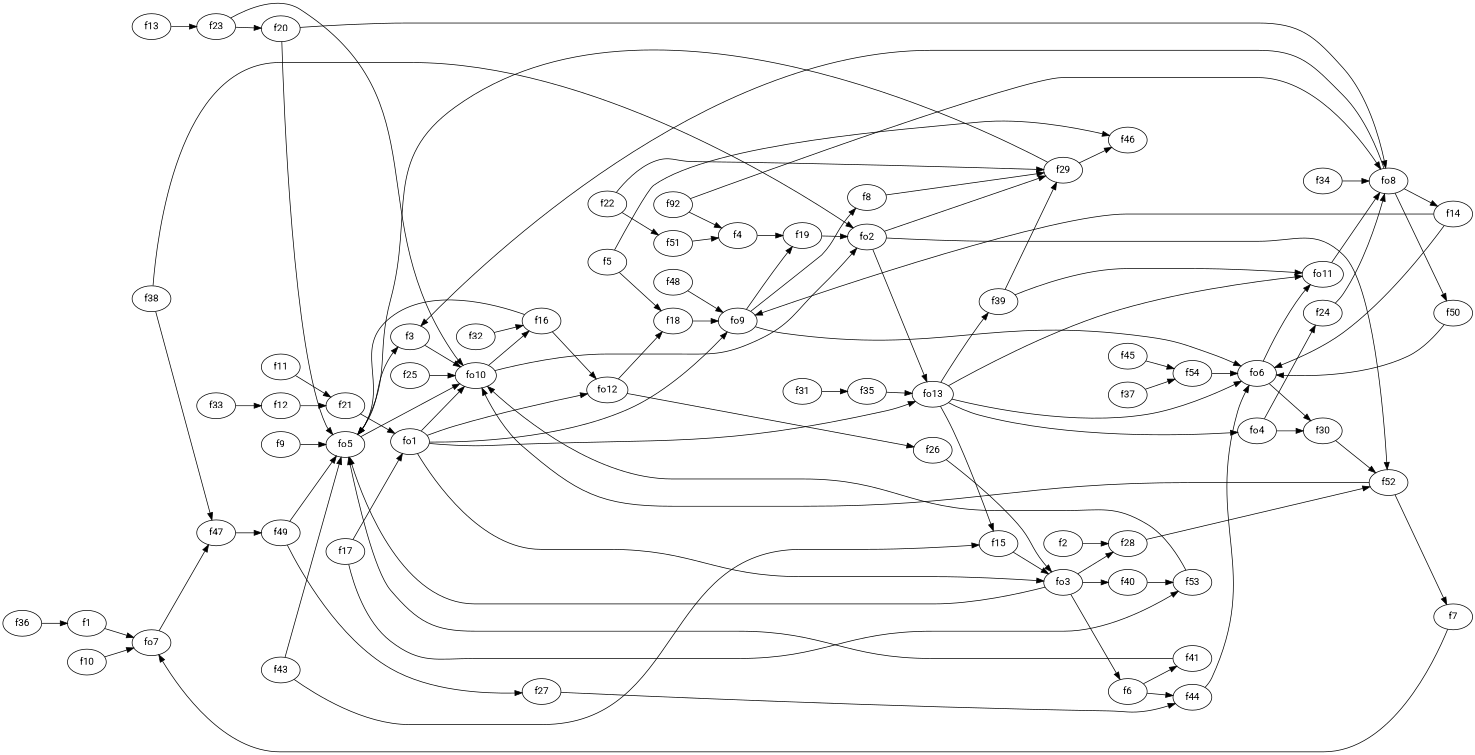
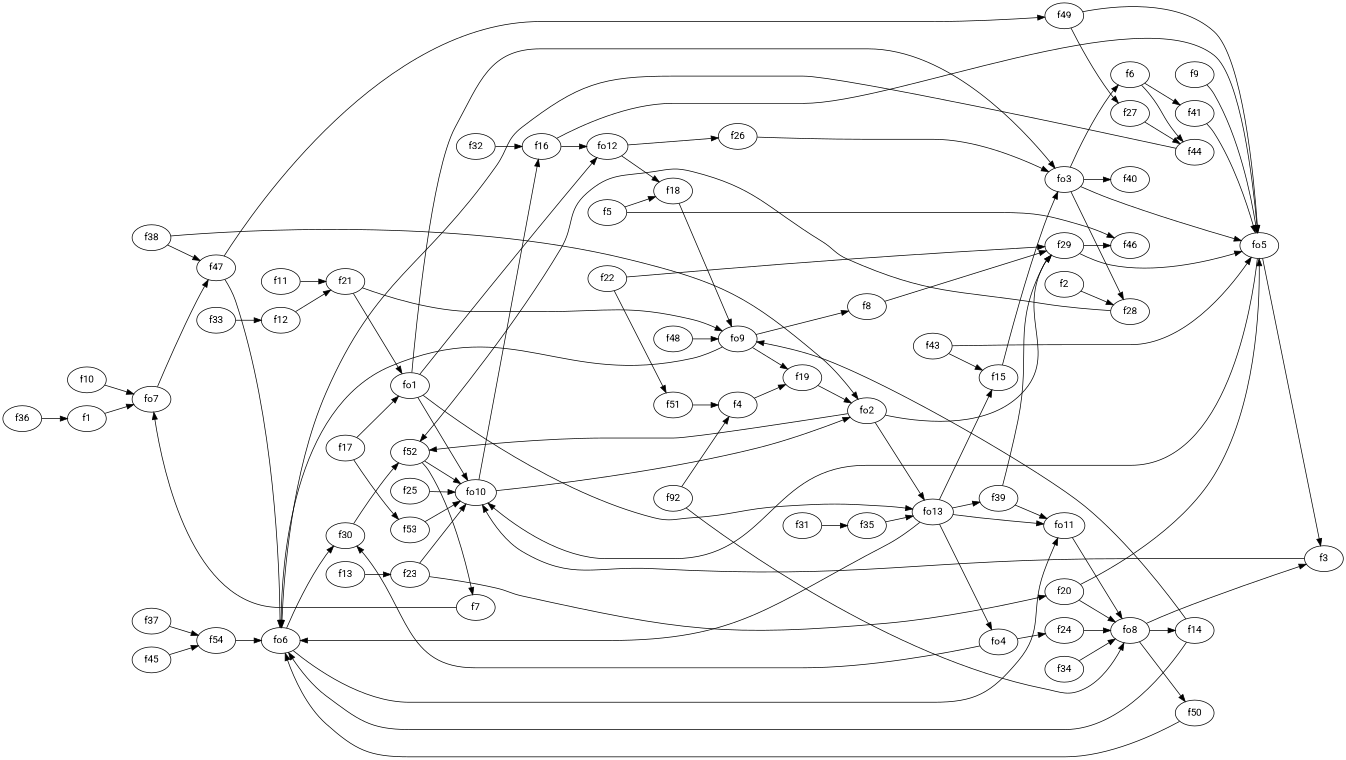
(589, 423) -> (539, 312)
none -> (268, 447)
(1157, 582) -> none
